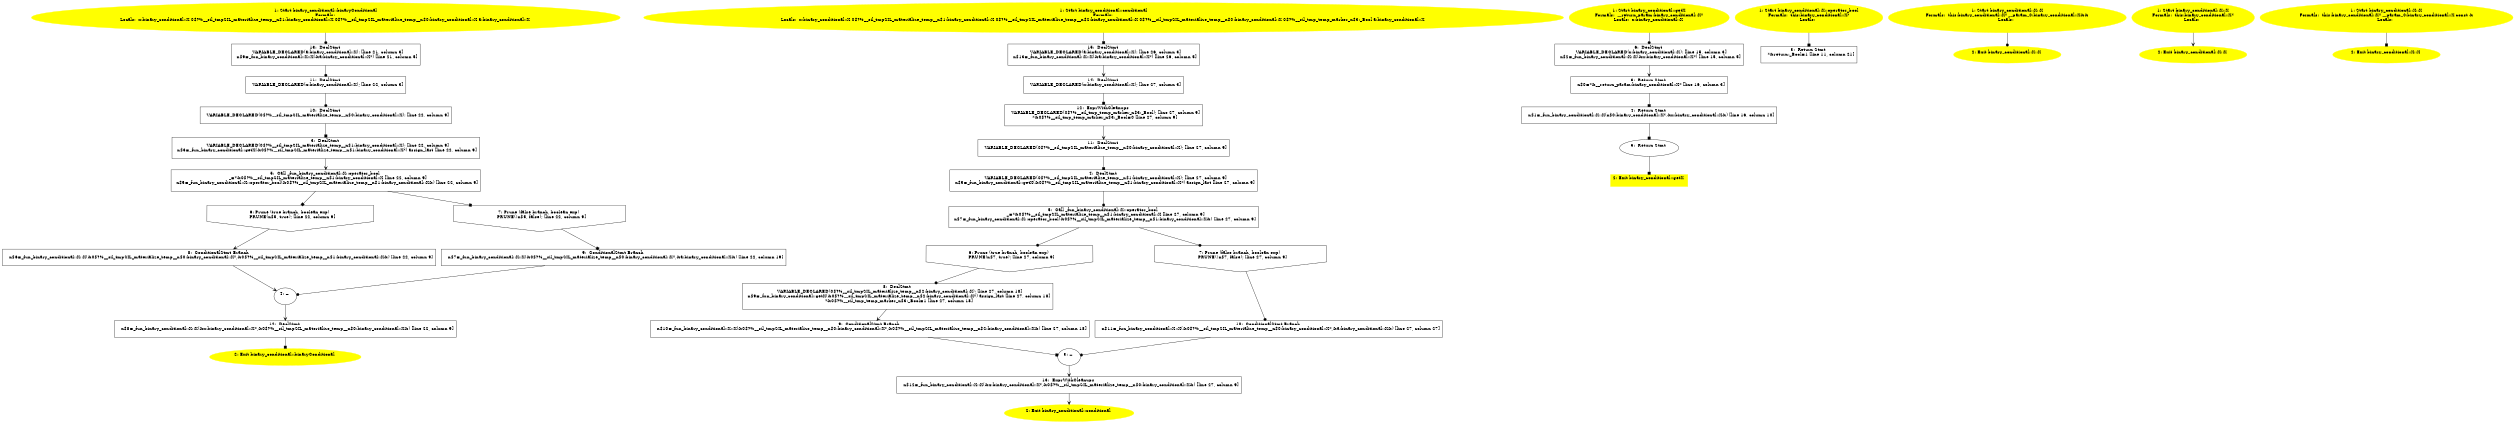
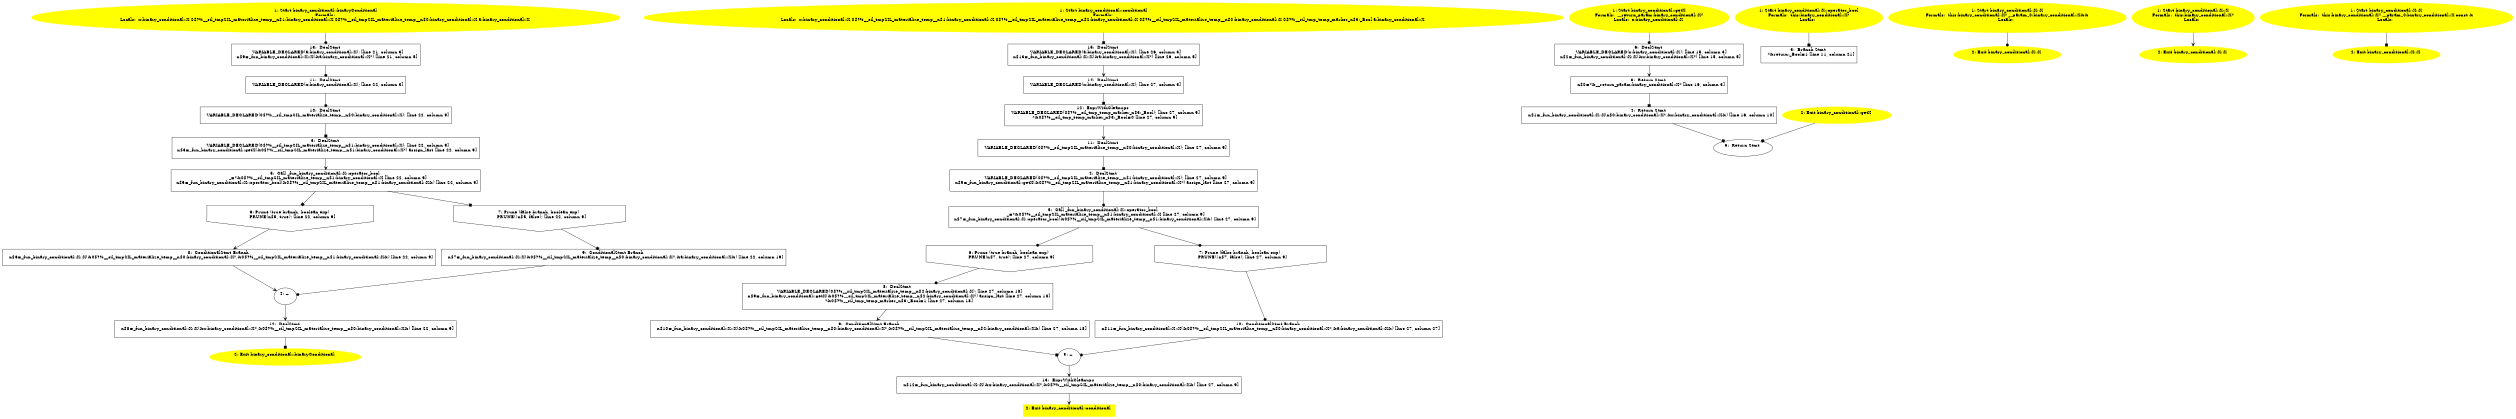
(1809, 55) -> (1809, 55)
(1649, 164) -> (1790, 132)
(1649, 181) -> (1837, 115)
(1069, 413) -> (1069, 411)
